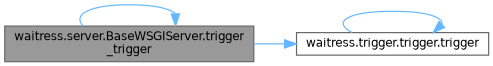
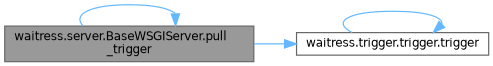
(129, 44) -> (129, 44)
